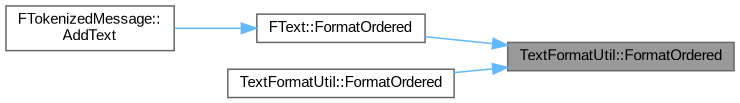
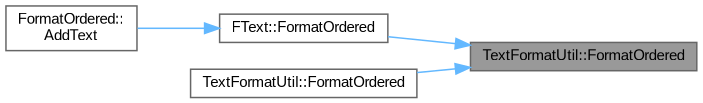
(90, 28) -> (71, 28)
